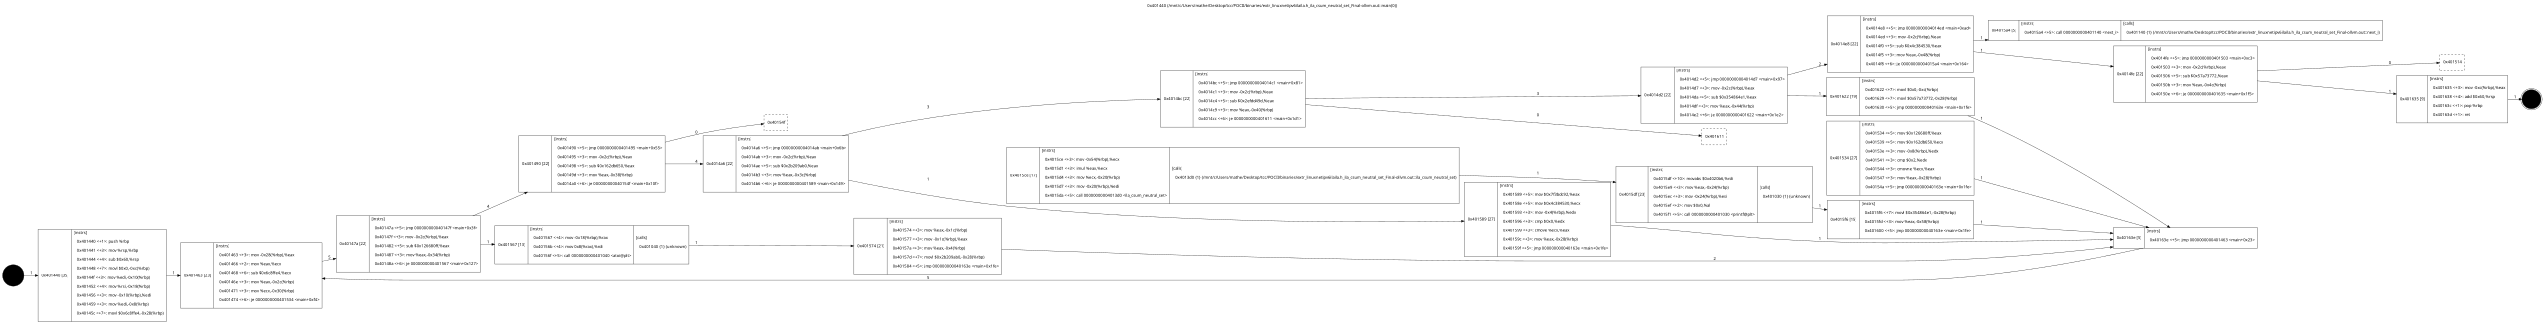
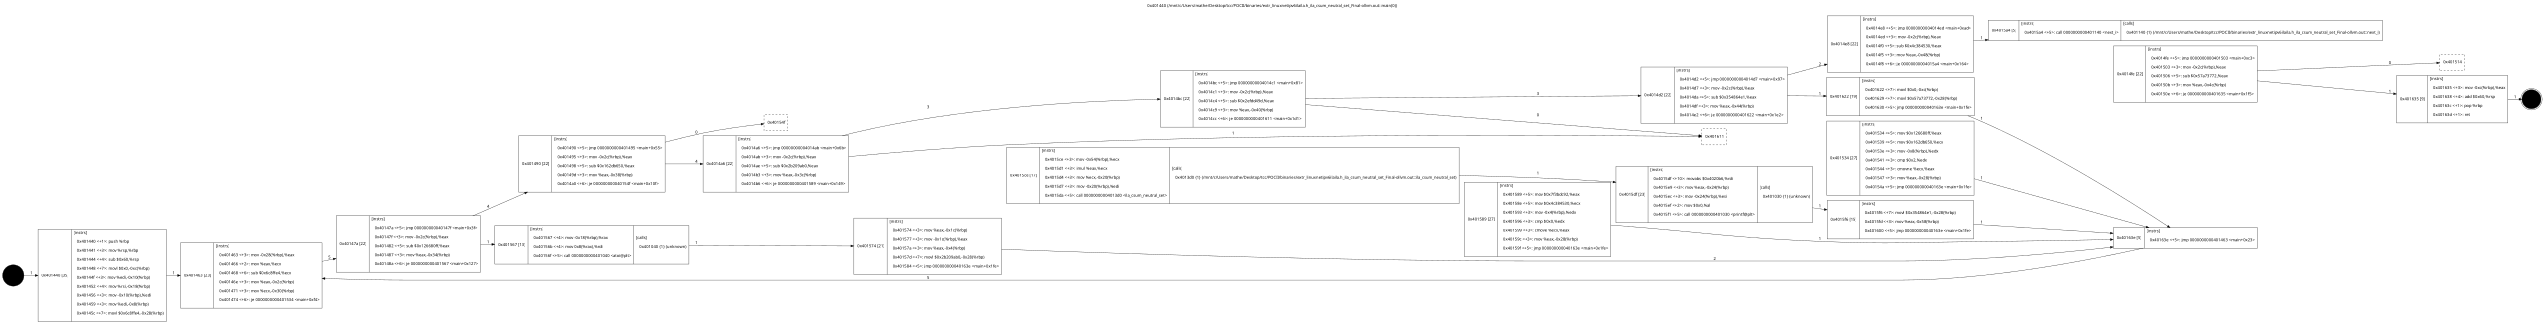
(2042, 59) -> none
(1154, 217) -> (1273, 137)
